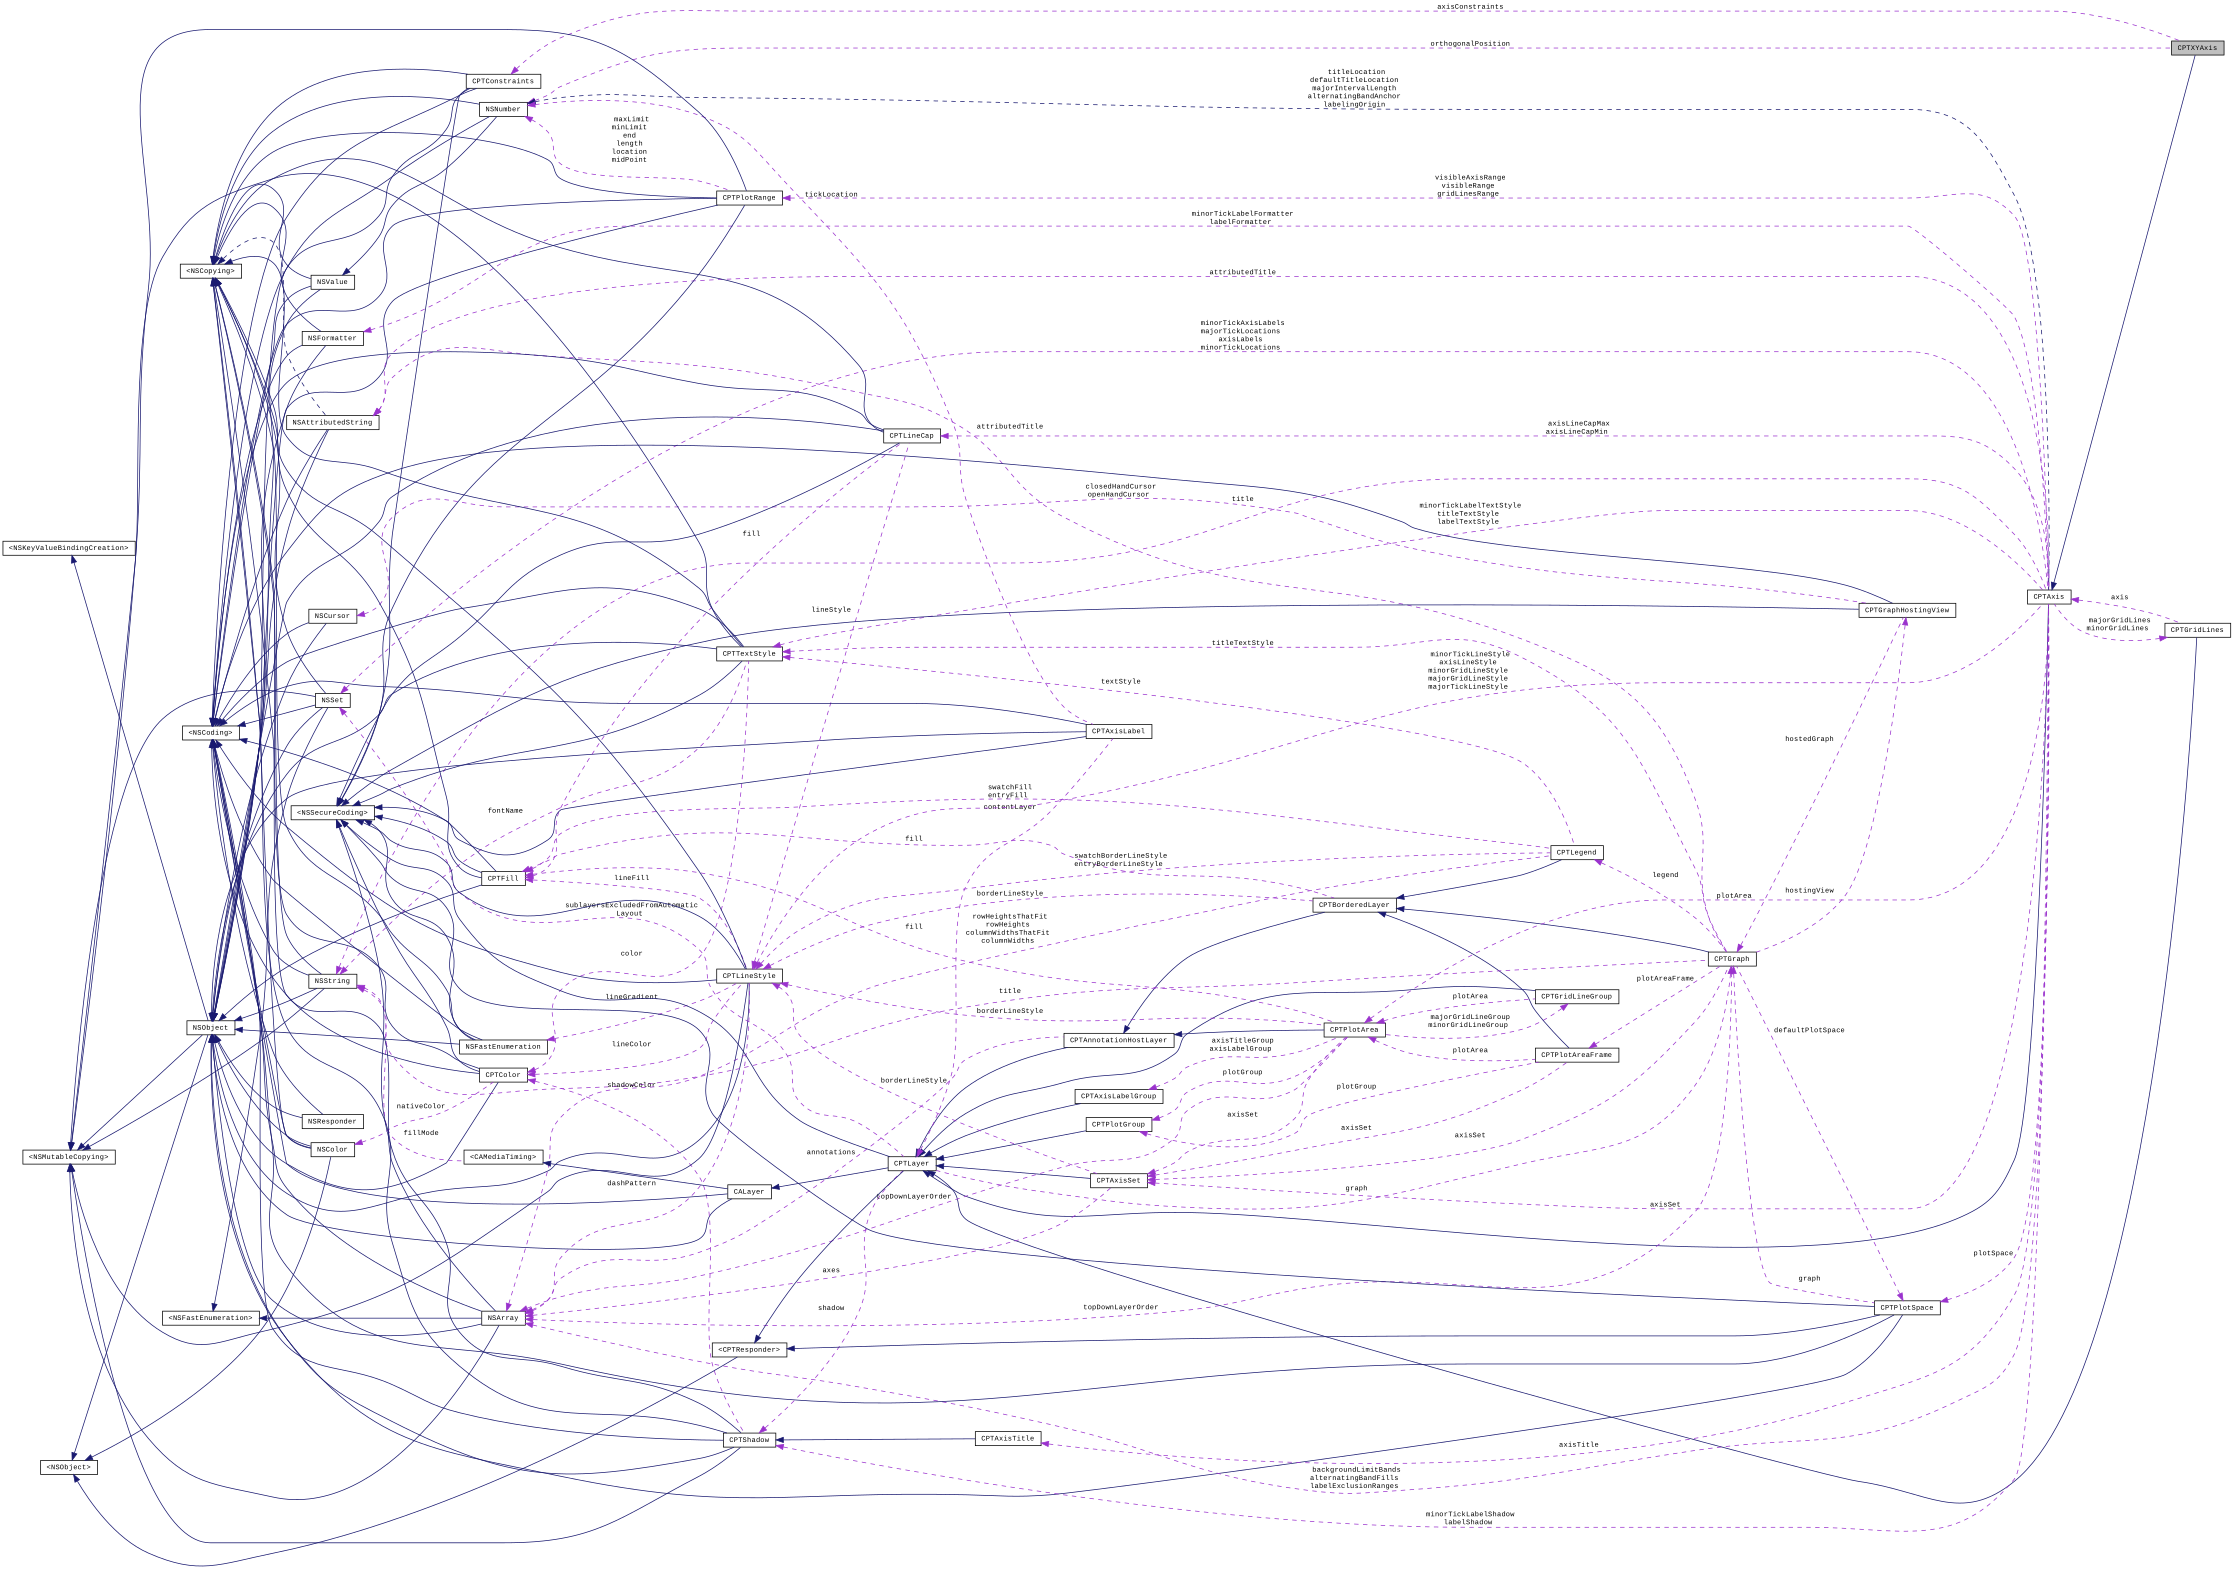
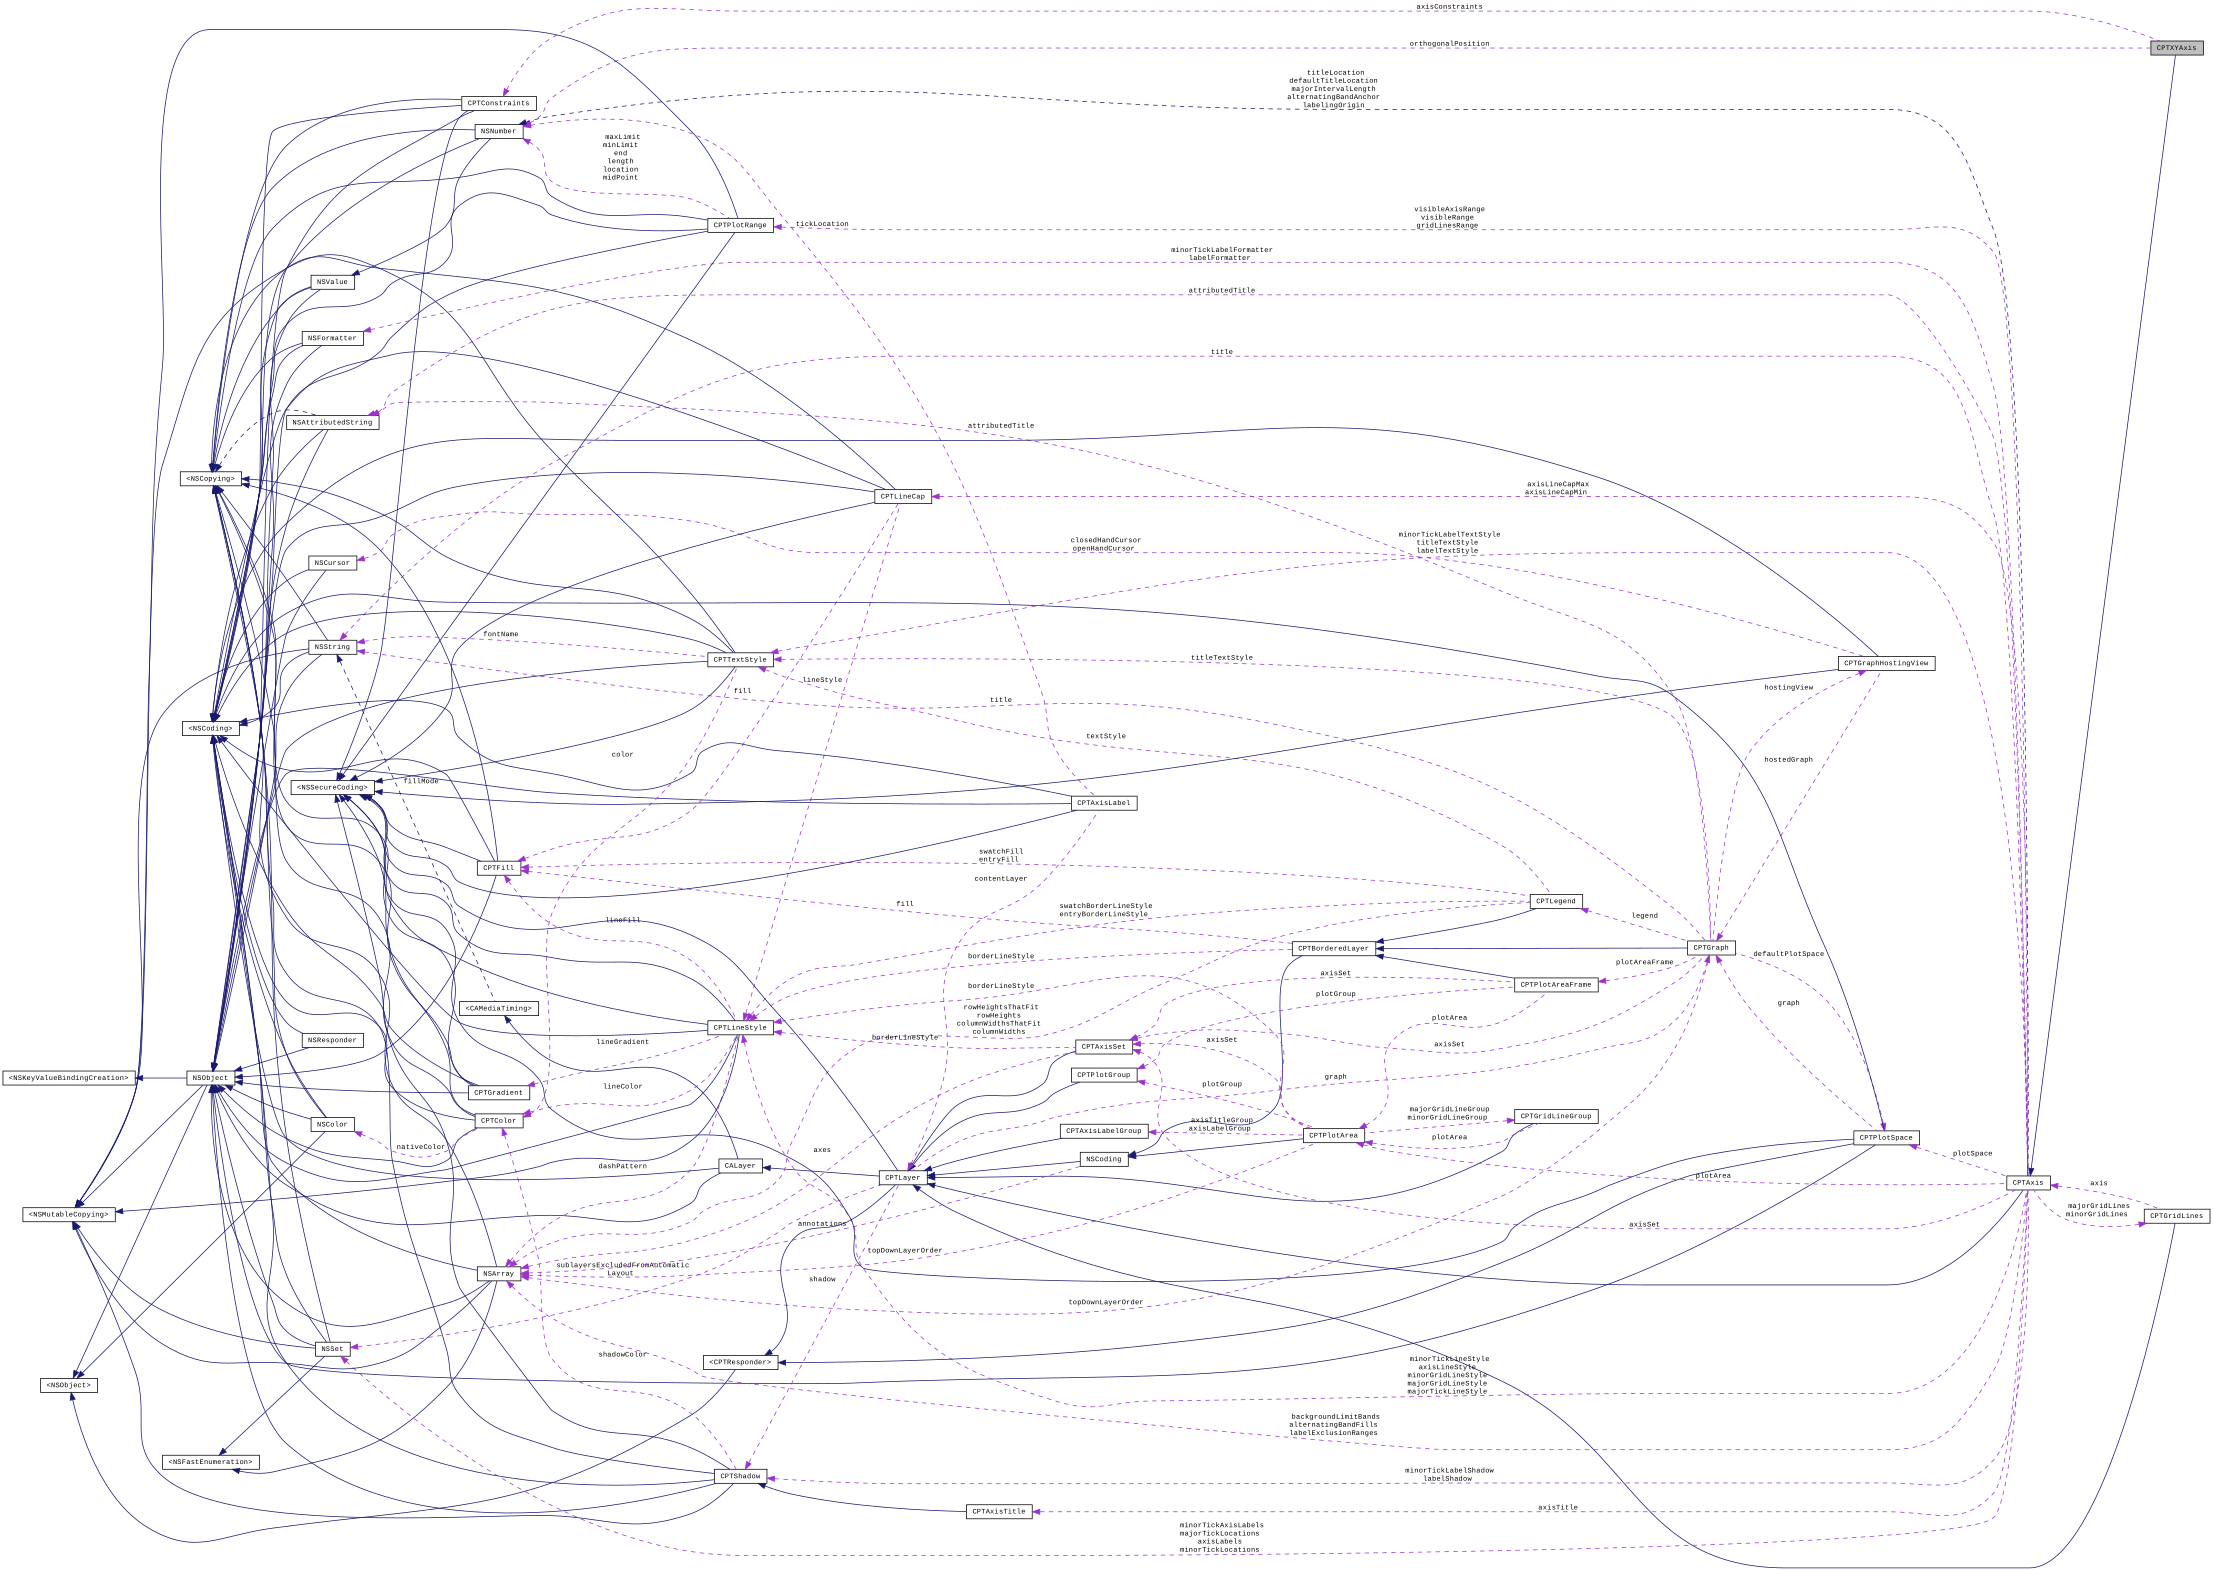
(931, 952) -> none
(1119, 1040) -> (1104, 1159)
(504, 1047) -> (499, 1093)
(397, 1141) -> (418, 831)
